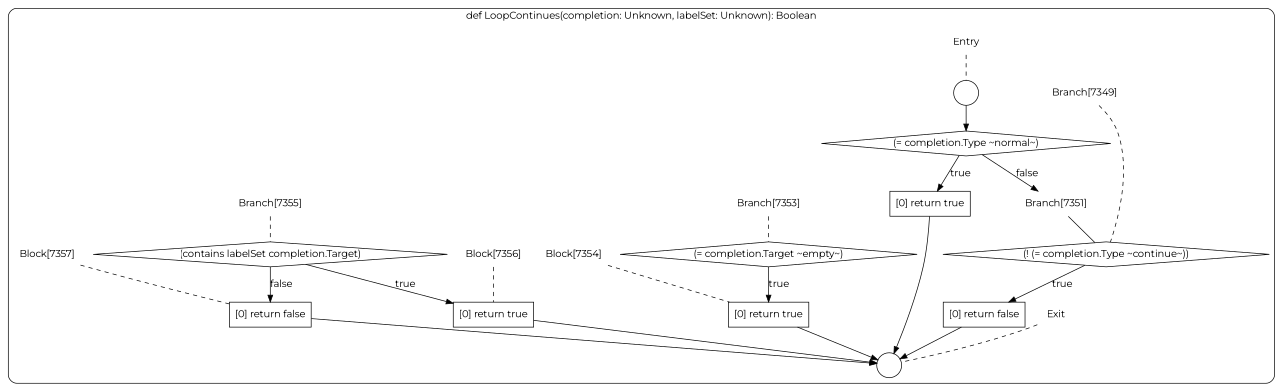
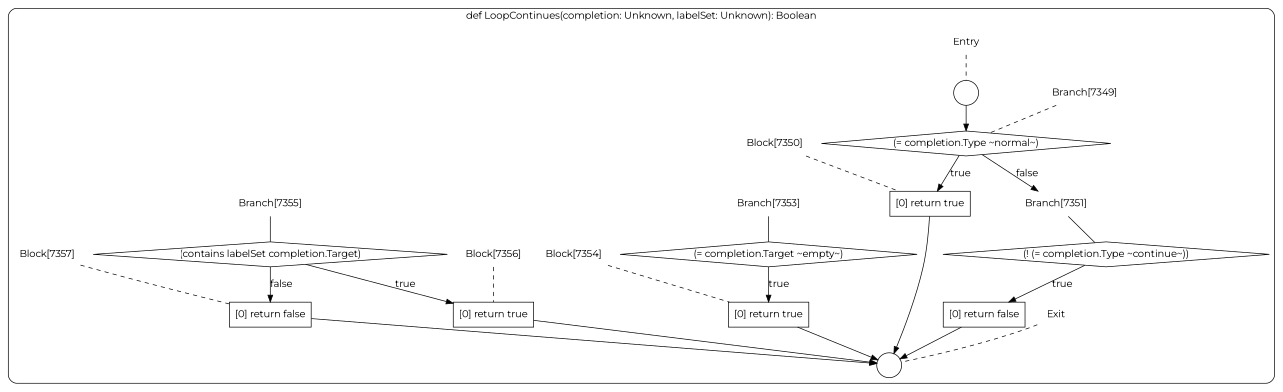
none -> (775, 143)
(1123, 171) -> (1023, 119)
(270, 229) -> (270, 229)
(769, 229) -> (769, 229)
